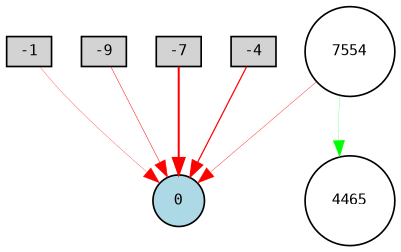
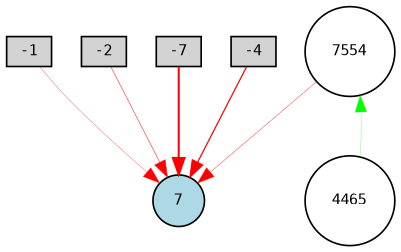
(104, 52) -> (104, 52)
(339, 118) -> (361, 135)
(179, 201) -> (179, 201)
